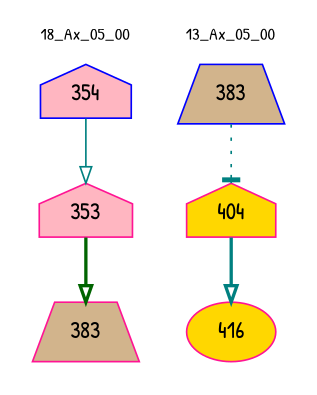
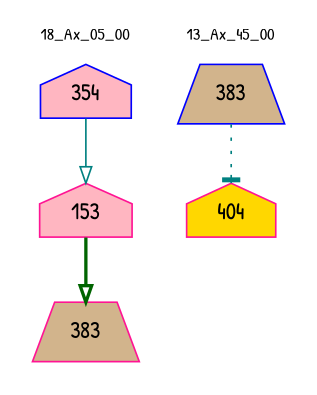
(231, 36) -> (231, 36)
(86, 213) -> (86, 213)
(231, 332) -> none
